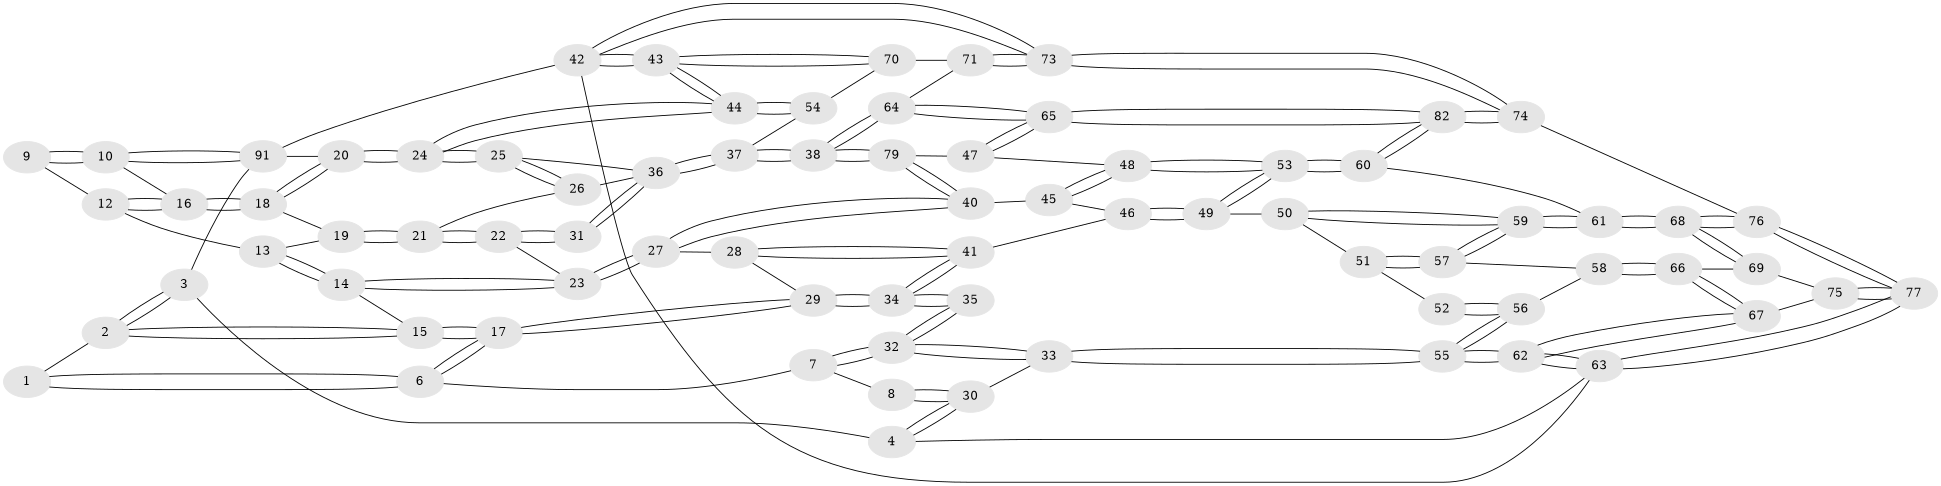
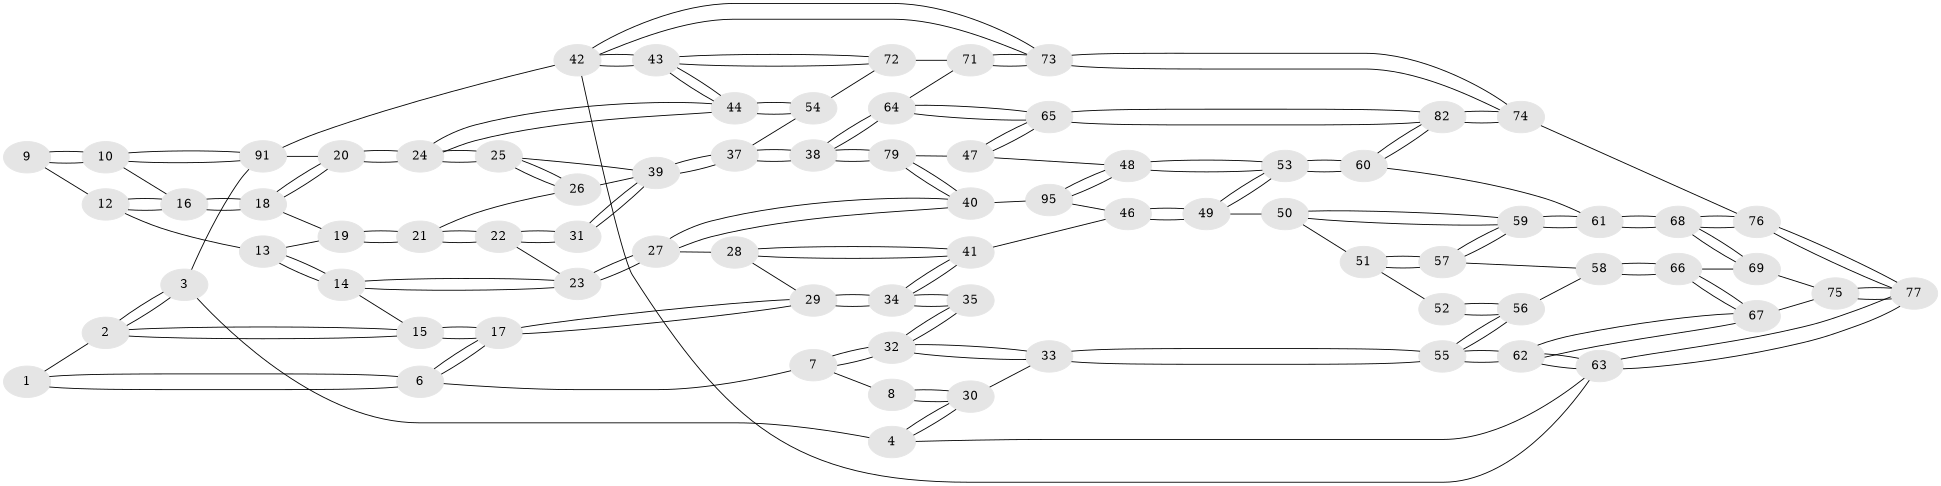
(892, 60) -> (892, 60)
(656, 173) -> (656, 173)
(1049, 200) -> (1049, 200)
